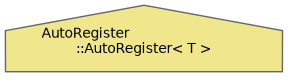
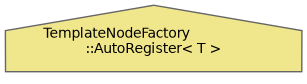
(144, 42) -> (154, 42)
